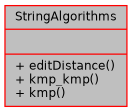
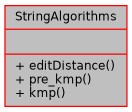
(57, 80) -> (54, 80)
